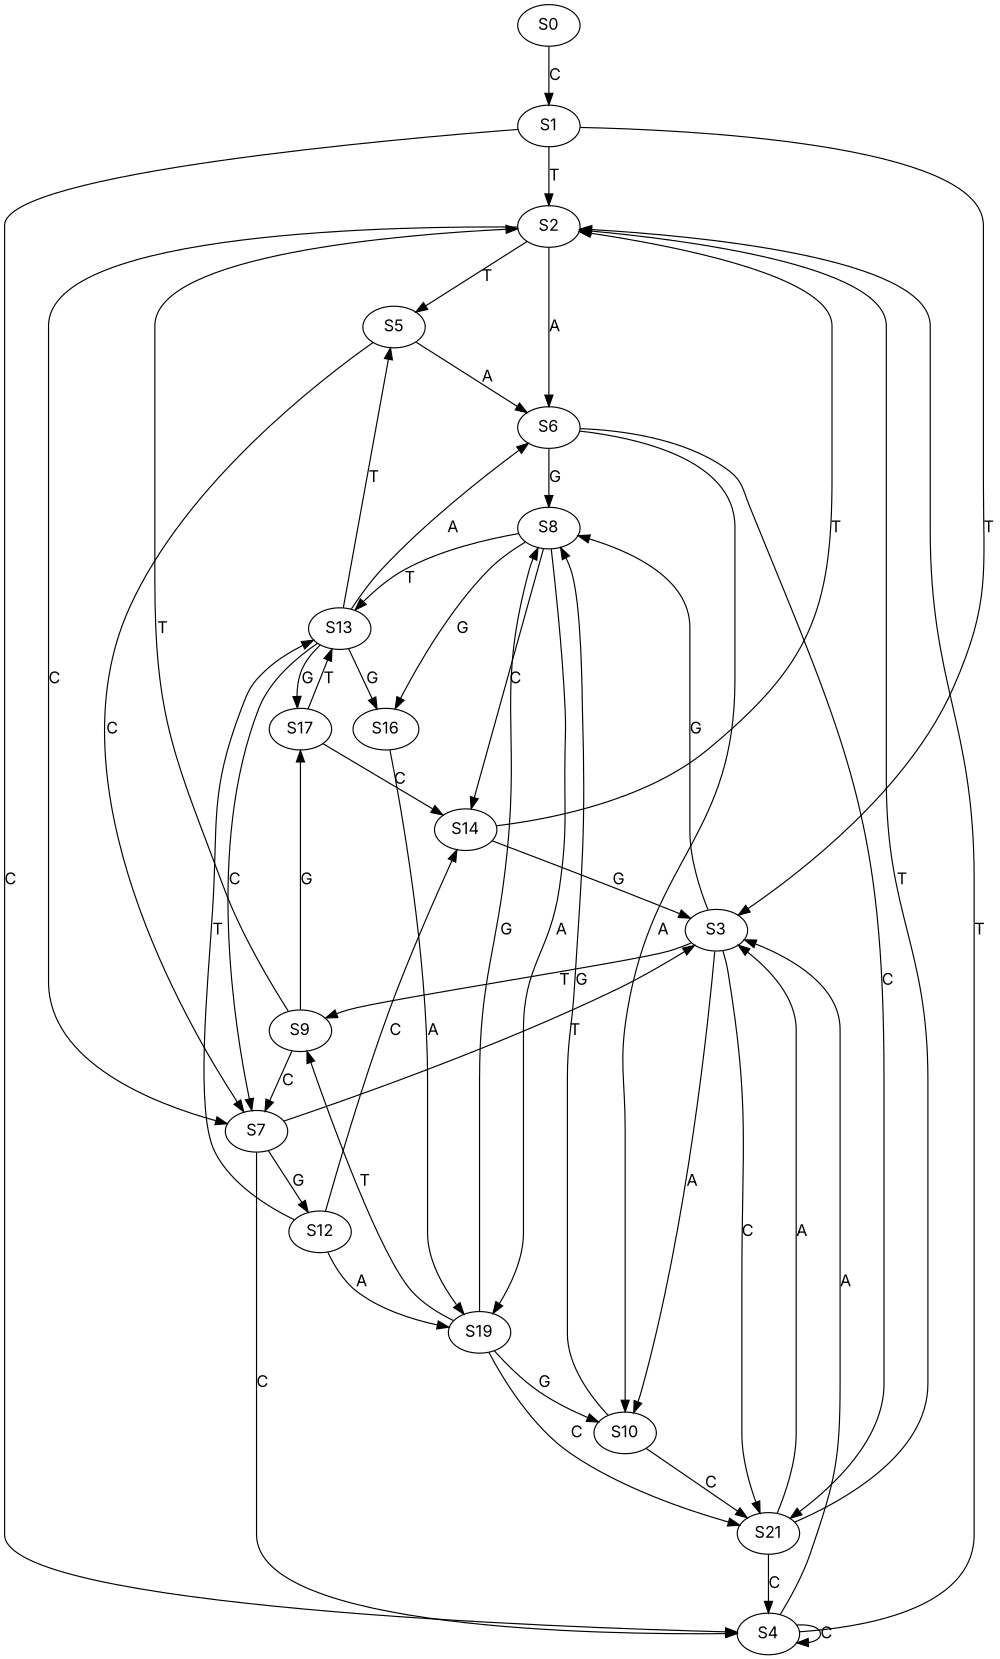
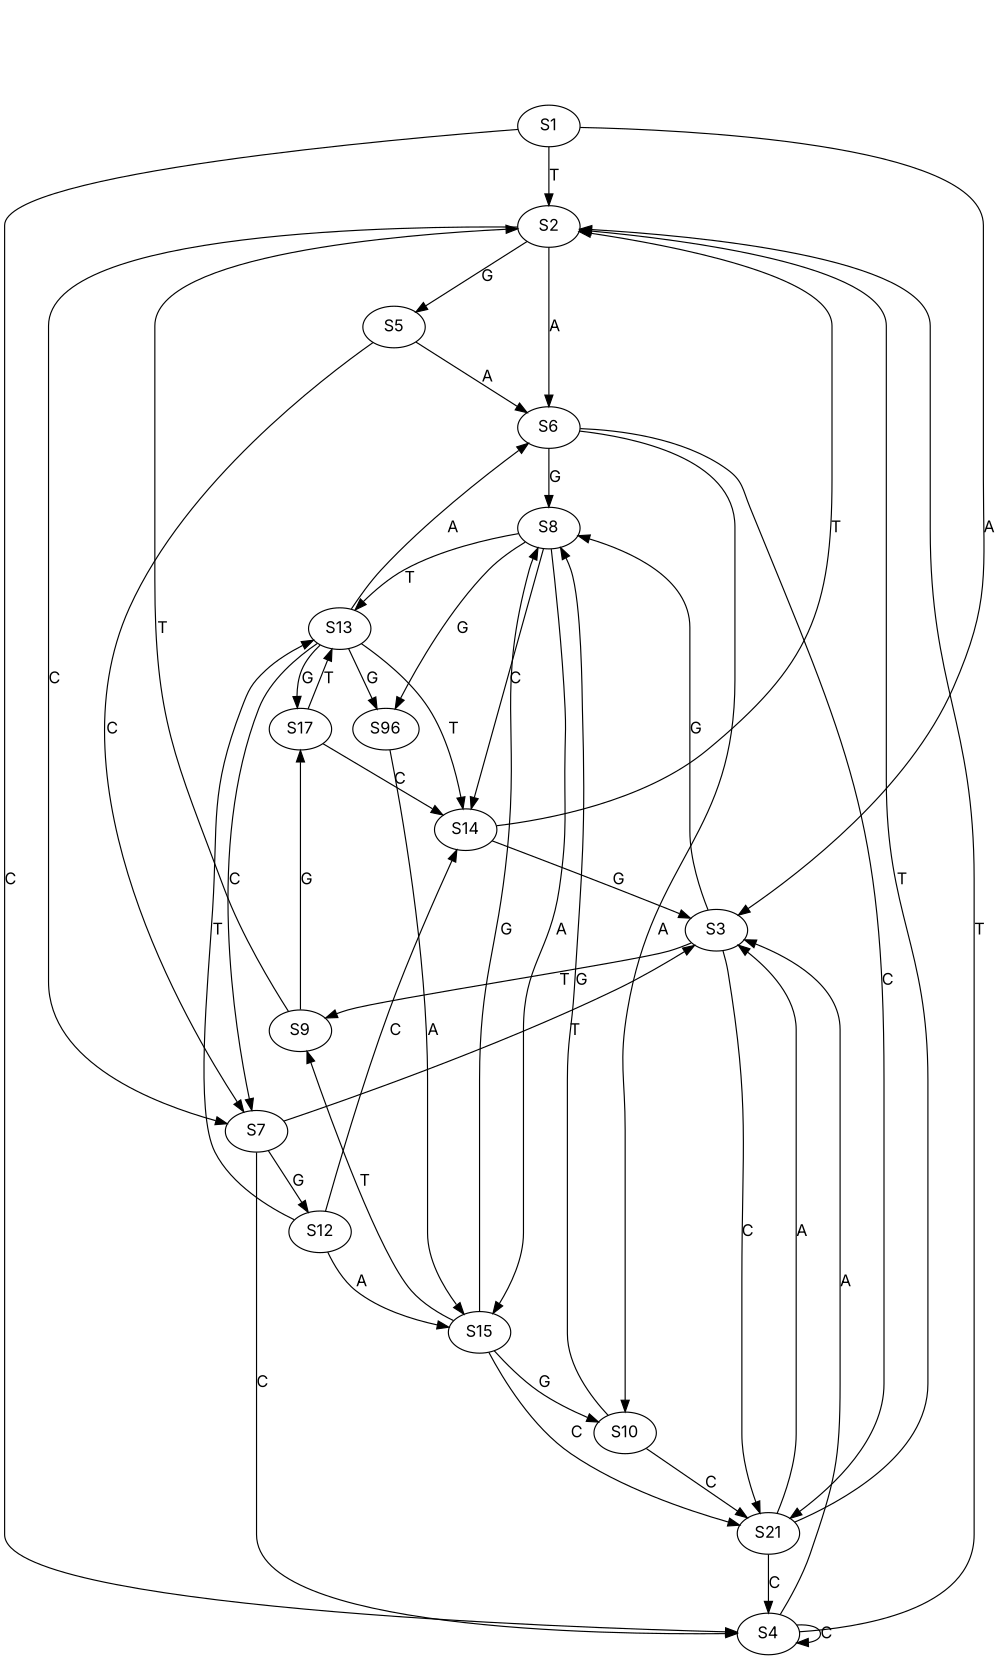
(549, 25) -> none
(488, 277) -> (488, 277)
(366, 484) -> (429, 709)
(989, 528) -> (989, 528)
(386, 729) -> (386, 729)
(281, 1076) -> none
(686, 1178) -> none
(480, 1332) -> (480, 1332)
